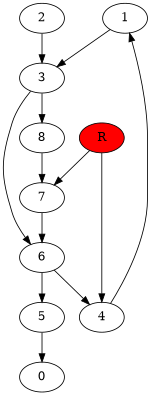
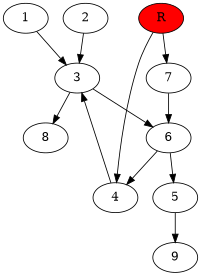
(42, 164) -> none
(147, 175) -> (98, 142)
(42, 377) -> (175, 257)
